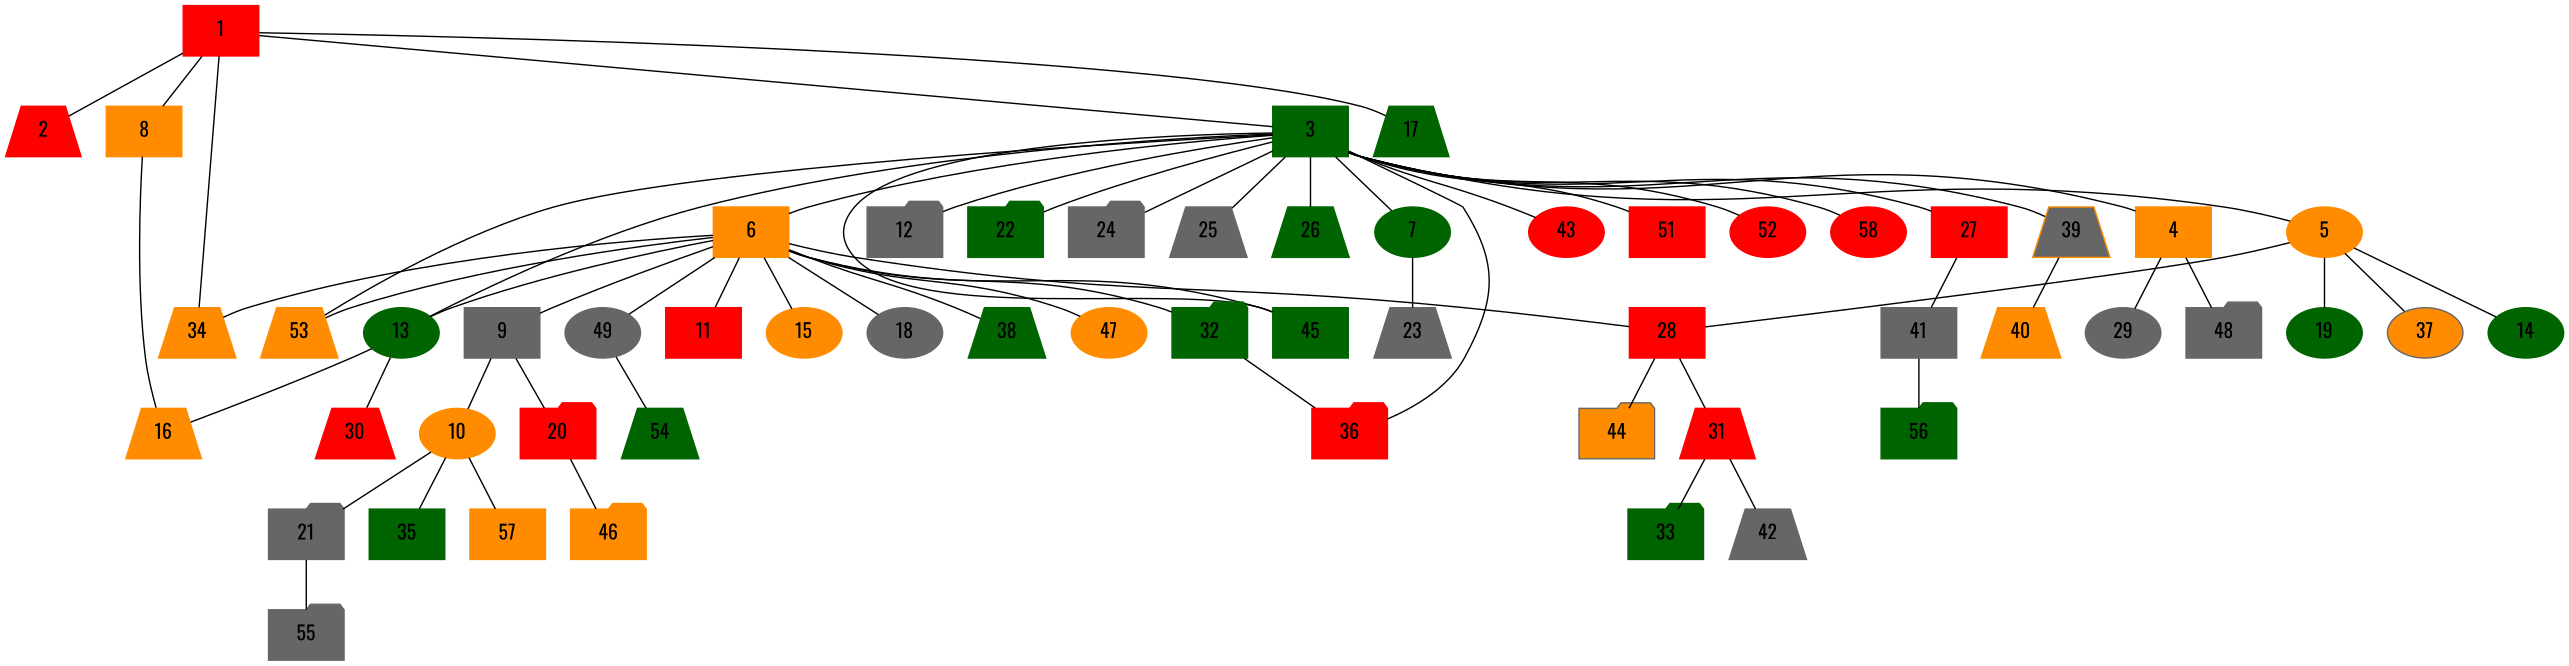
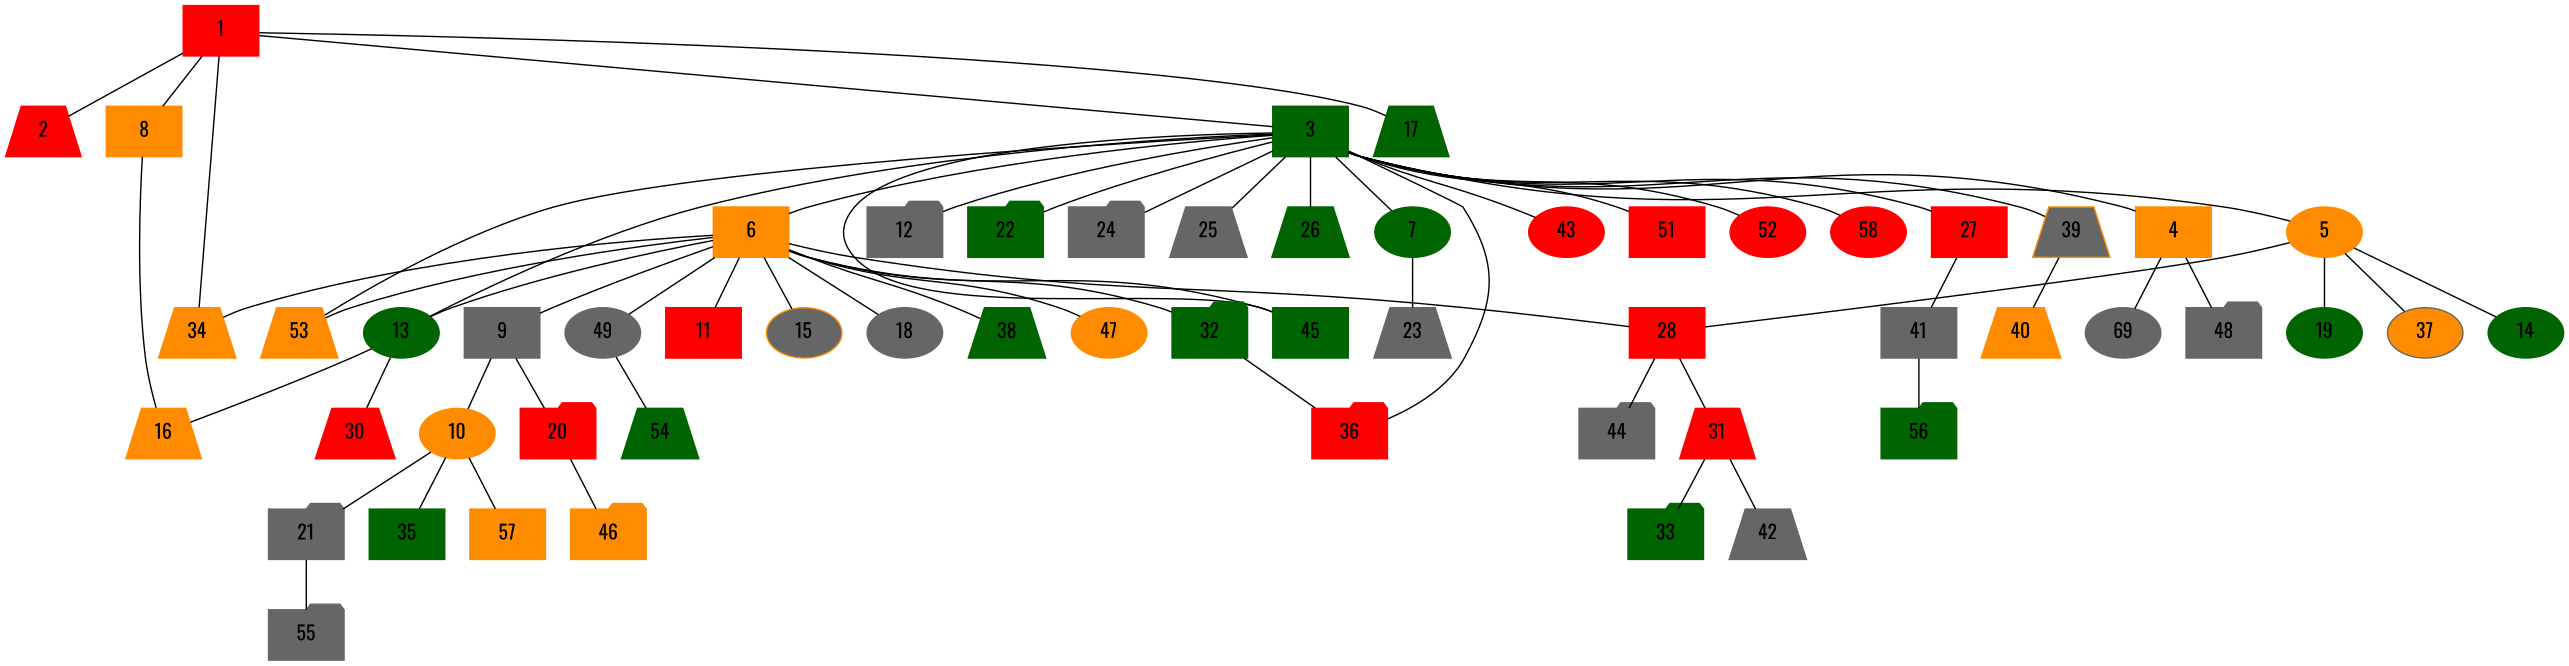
(804, 333) -> (804, 333)
(2123, 333) -> (2123, 333)
(1617, 434) -> (1617, 434)
